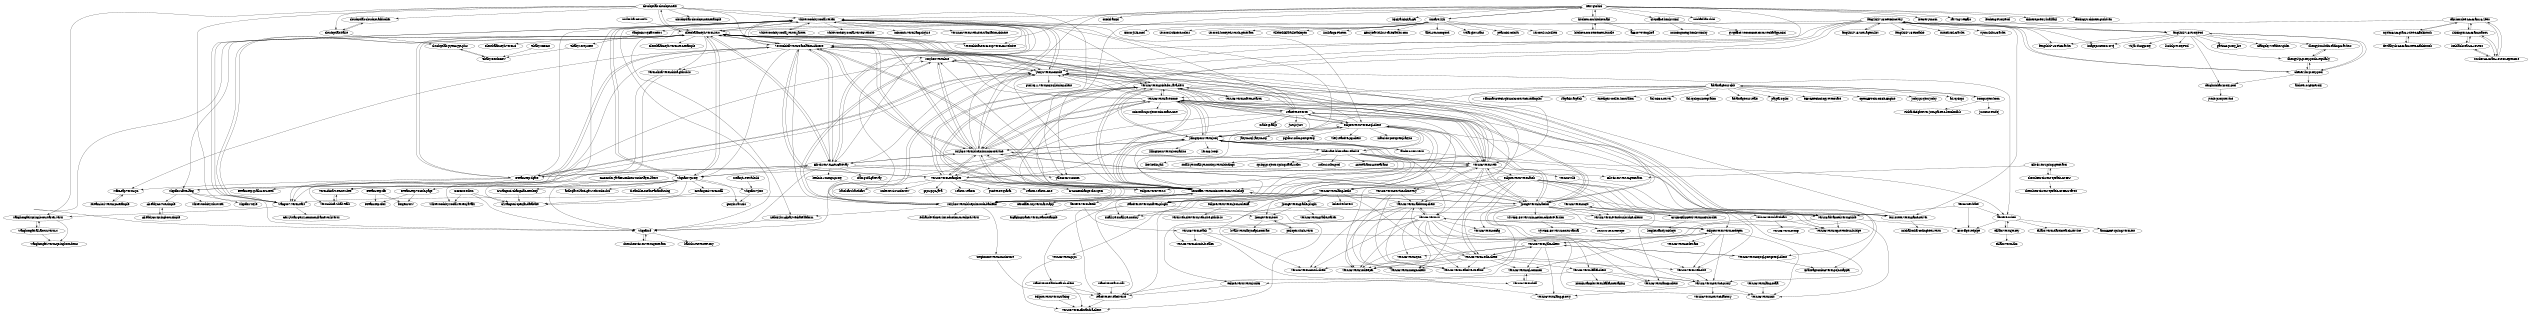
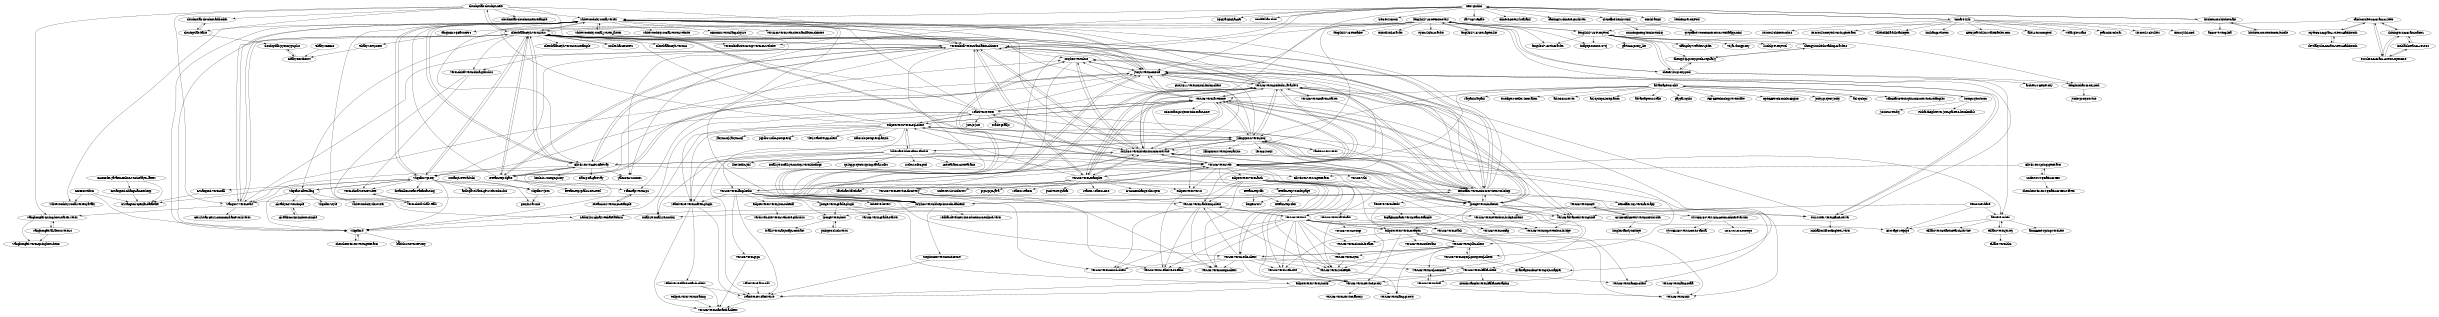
(1121, 37) -> (645, 96)
none -> (575, 39)
none -> (1160, 88)
(2049, 178) -> (2043, 178)
